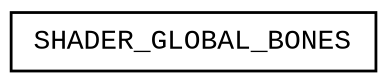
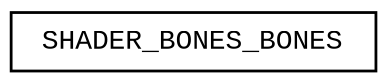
(194, 42) -> (194, 42)
